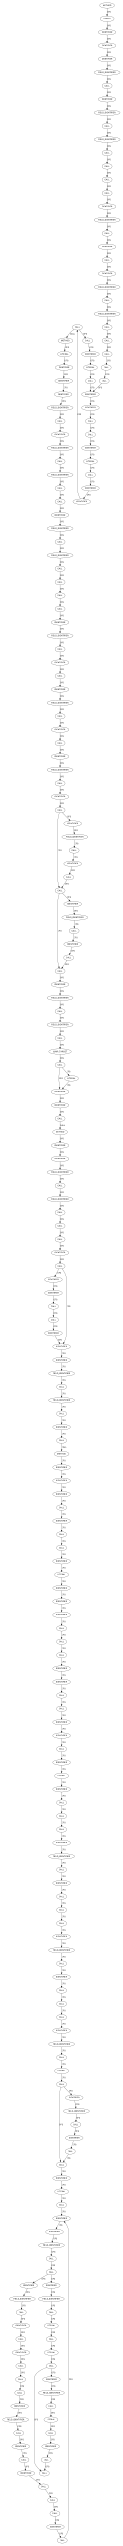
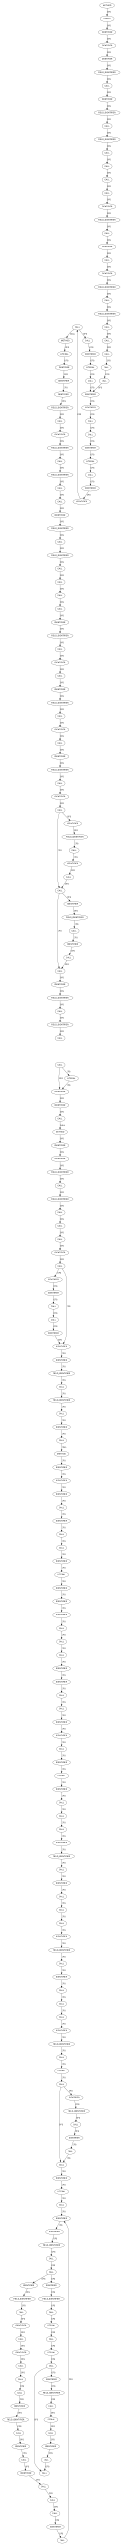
(60, 1052) -> none
